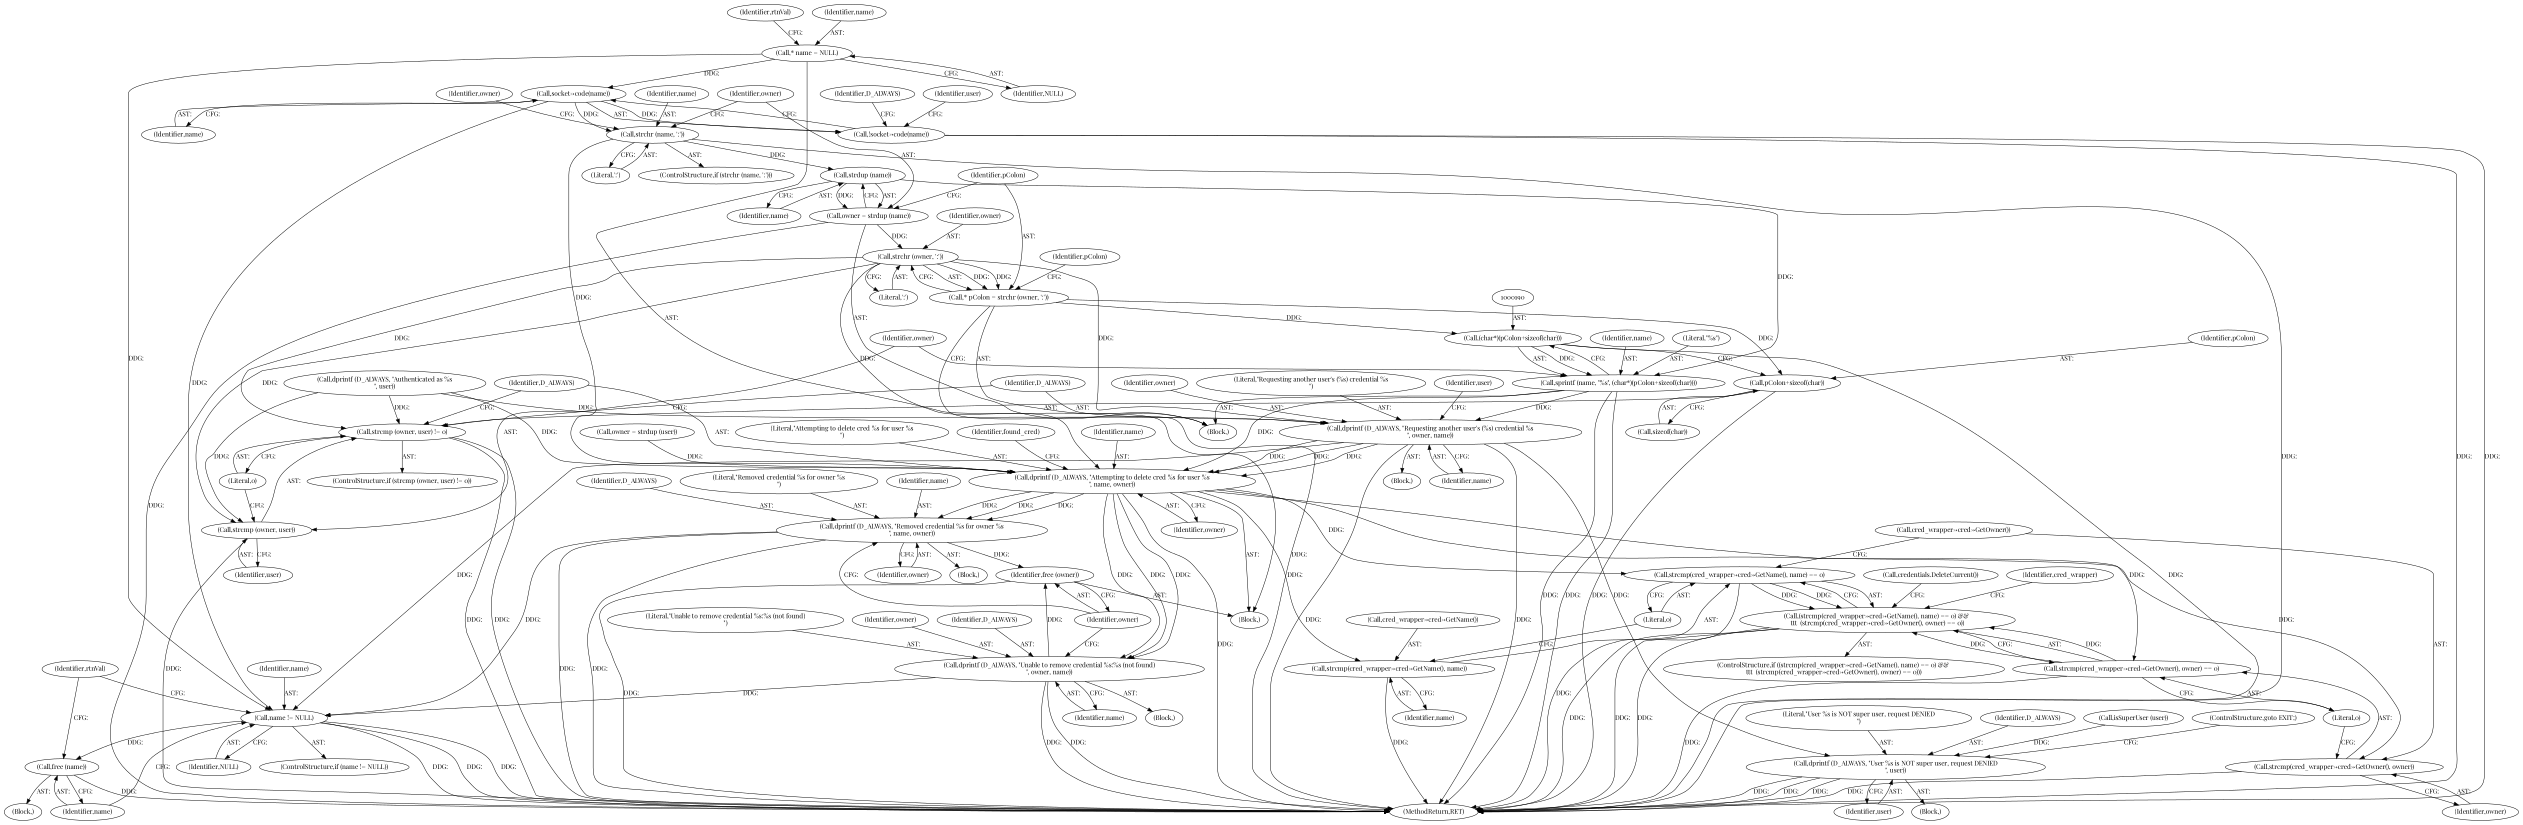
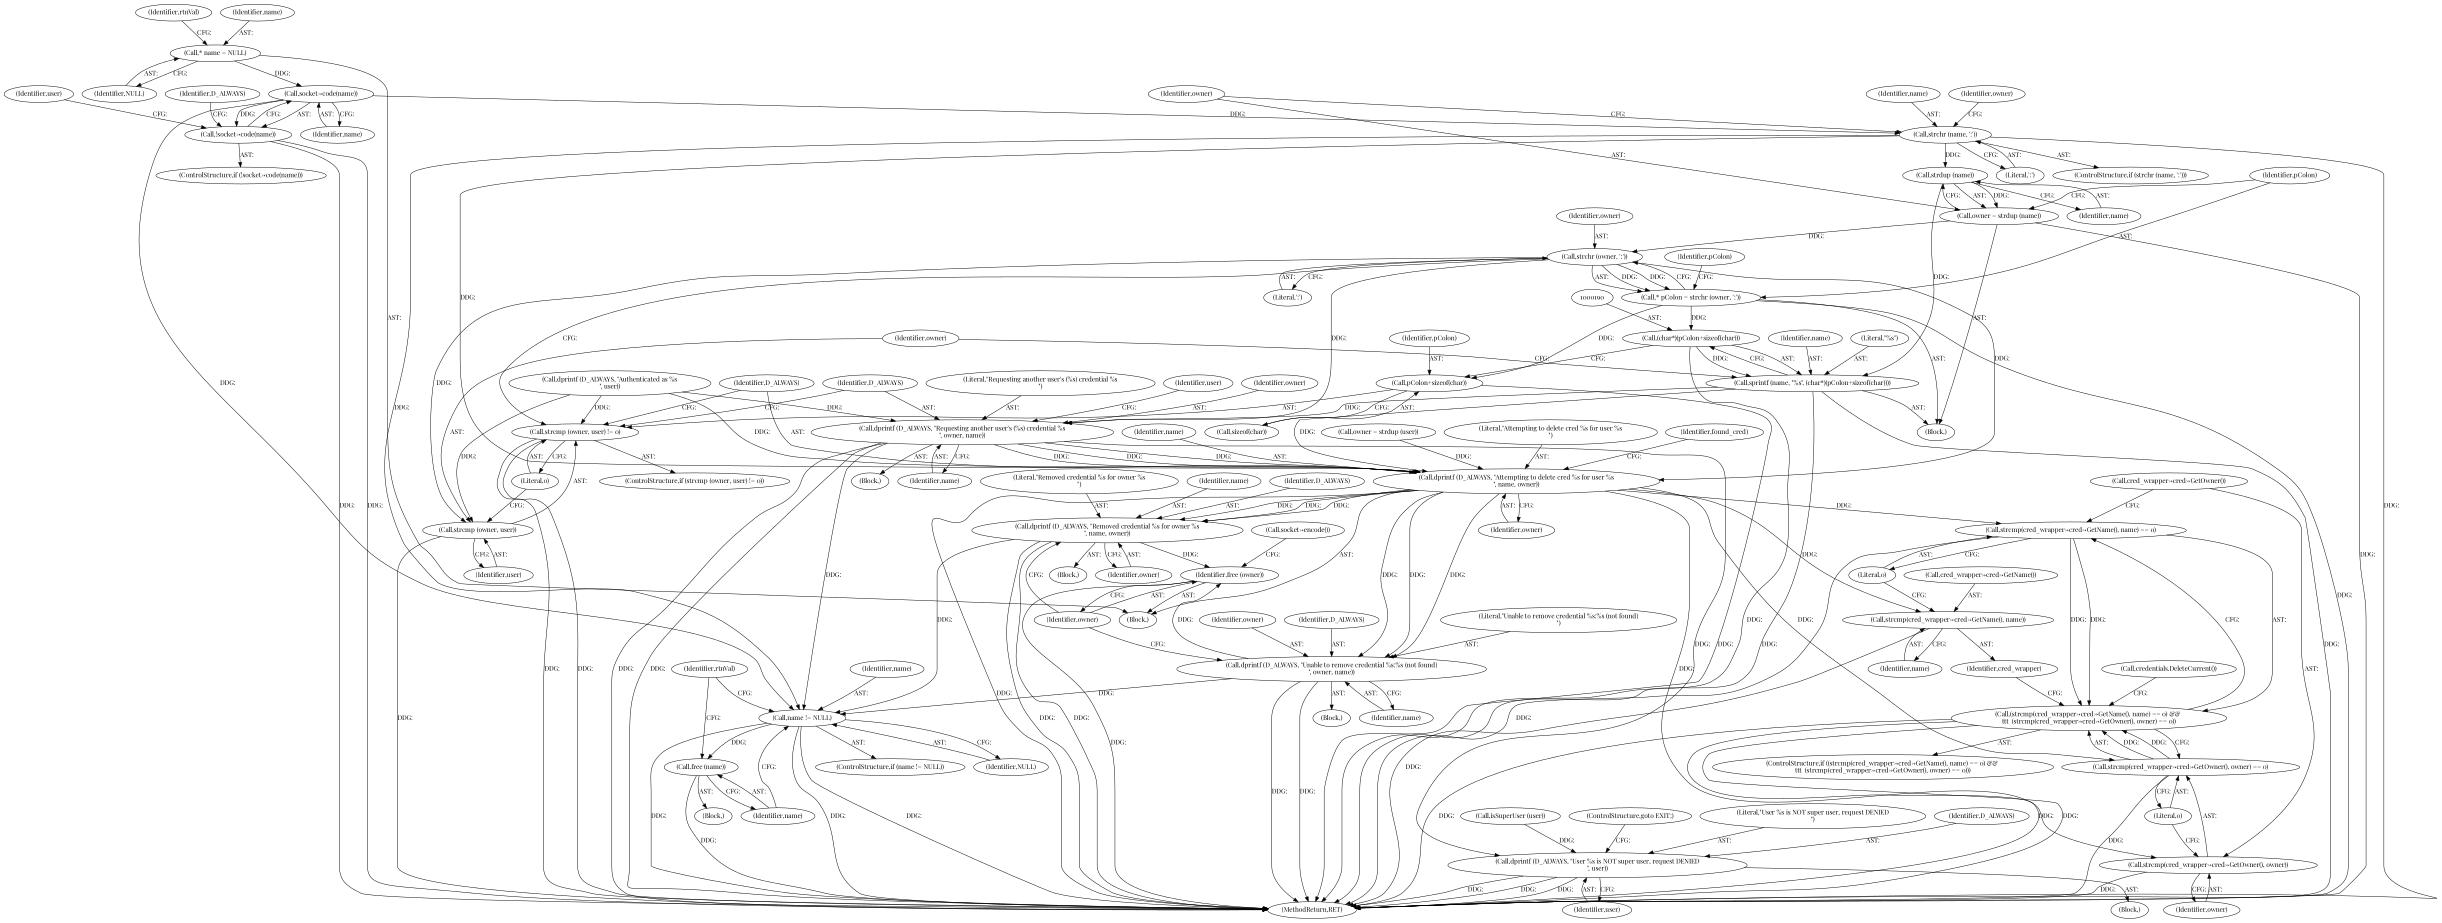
(128, 115) -> (738, 148)
none -> (241, 176)
(403, 338) -> (571, 338)
none -> (1298, 530)
(1599, 641) -> (1974, 643)
